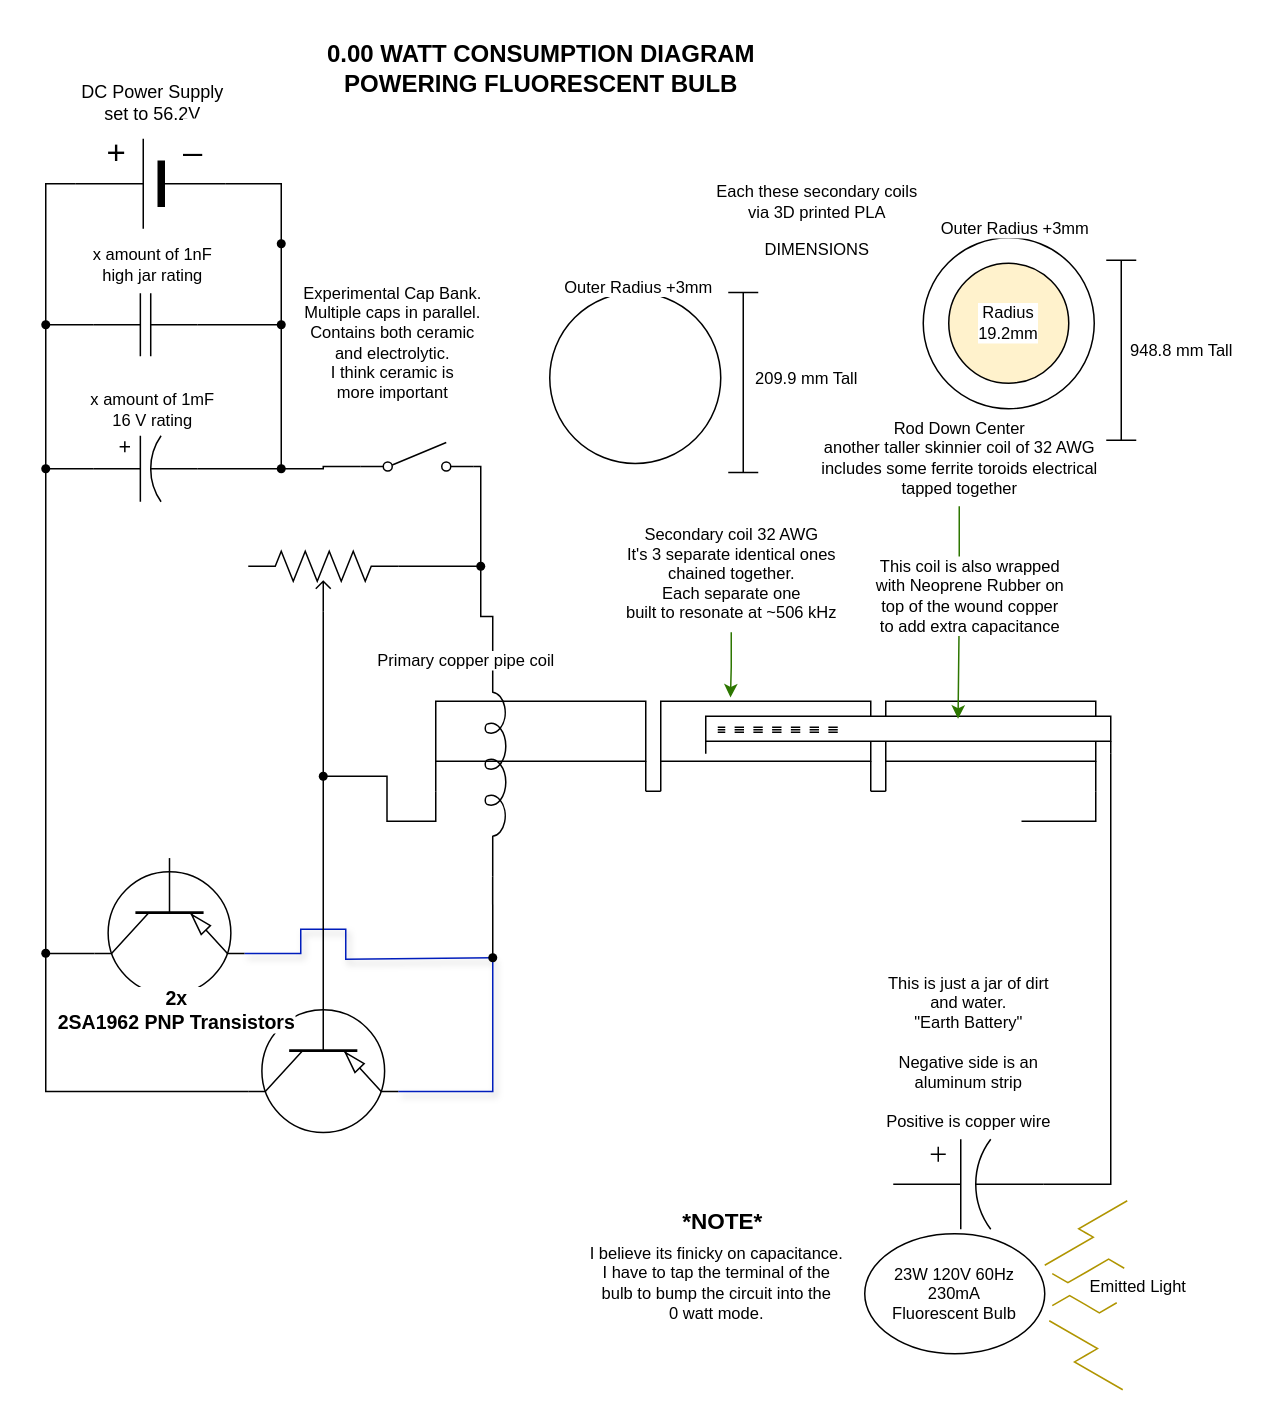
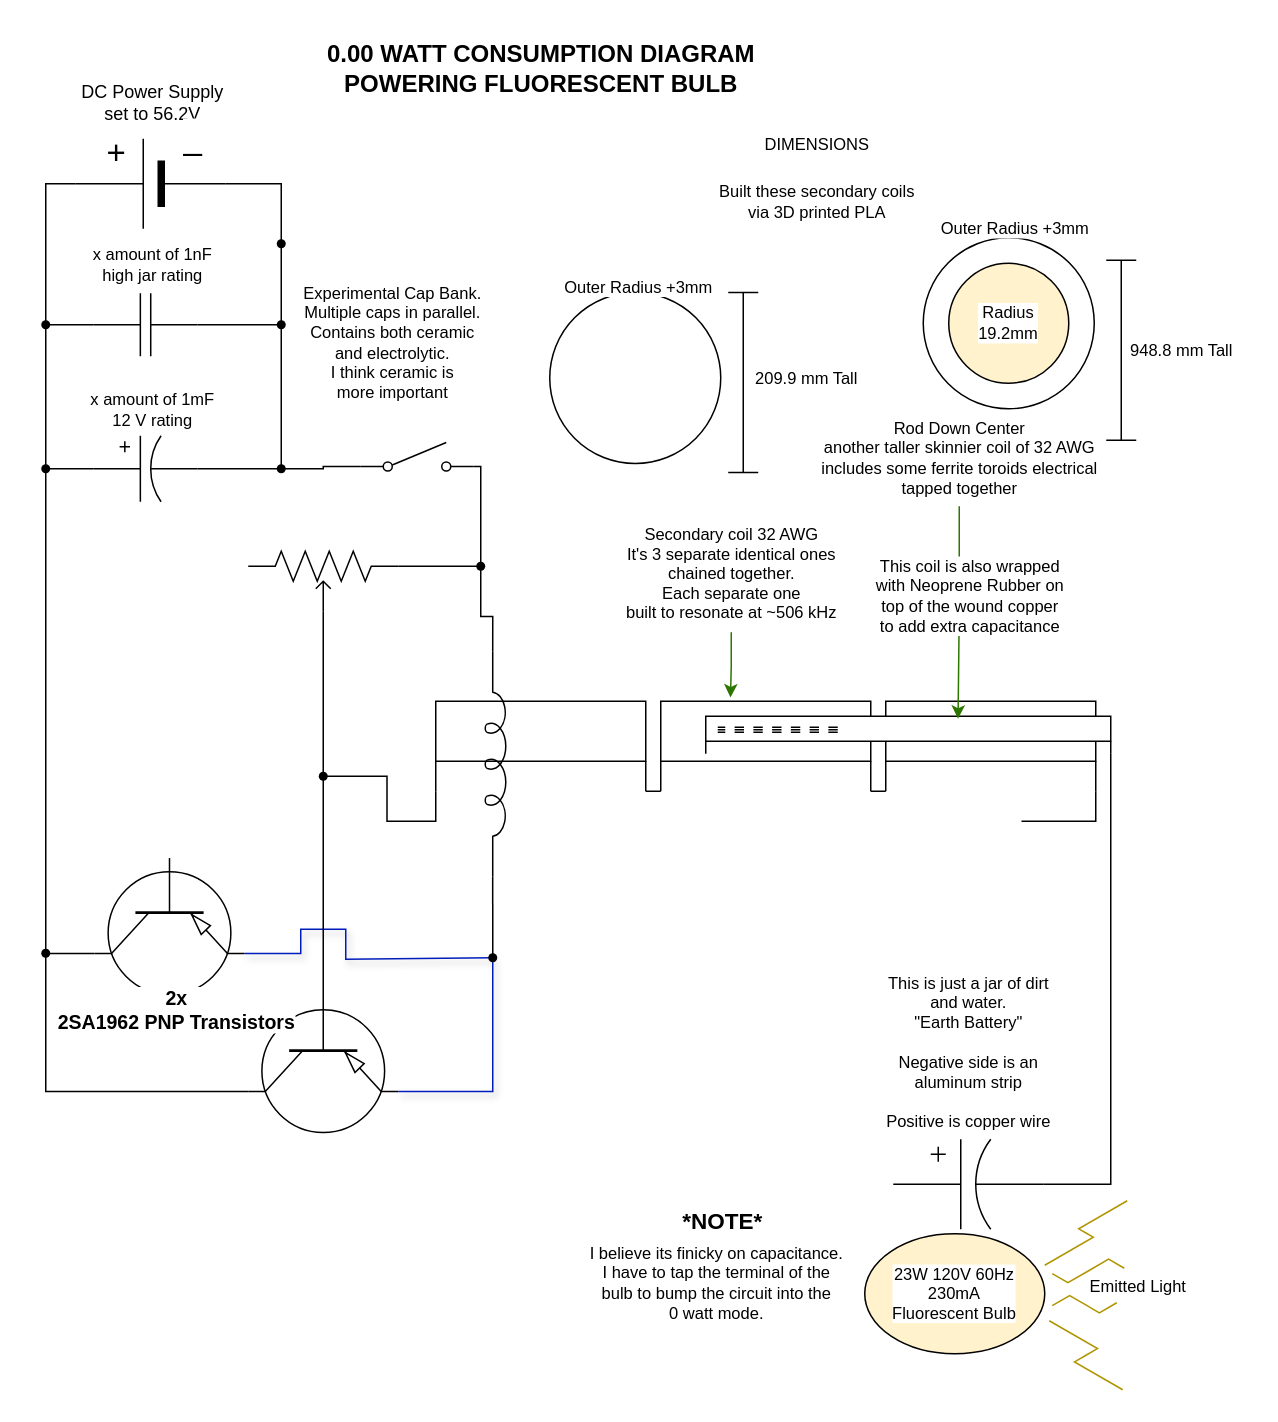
(818, 202) -> (818, 202)
(817, 249) -> (817, 144)
(153, 410) -> (153, 410)
(466, 661) -> none
(955, 1294) -> (955, 1294)
